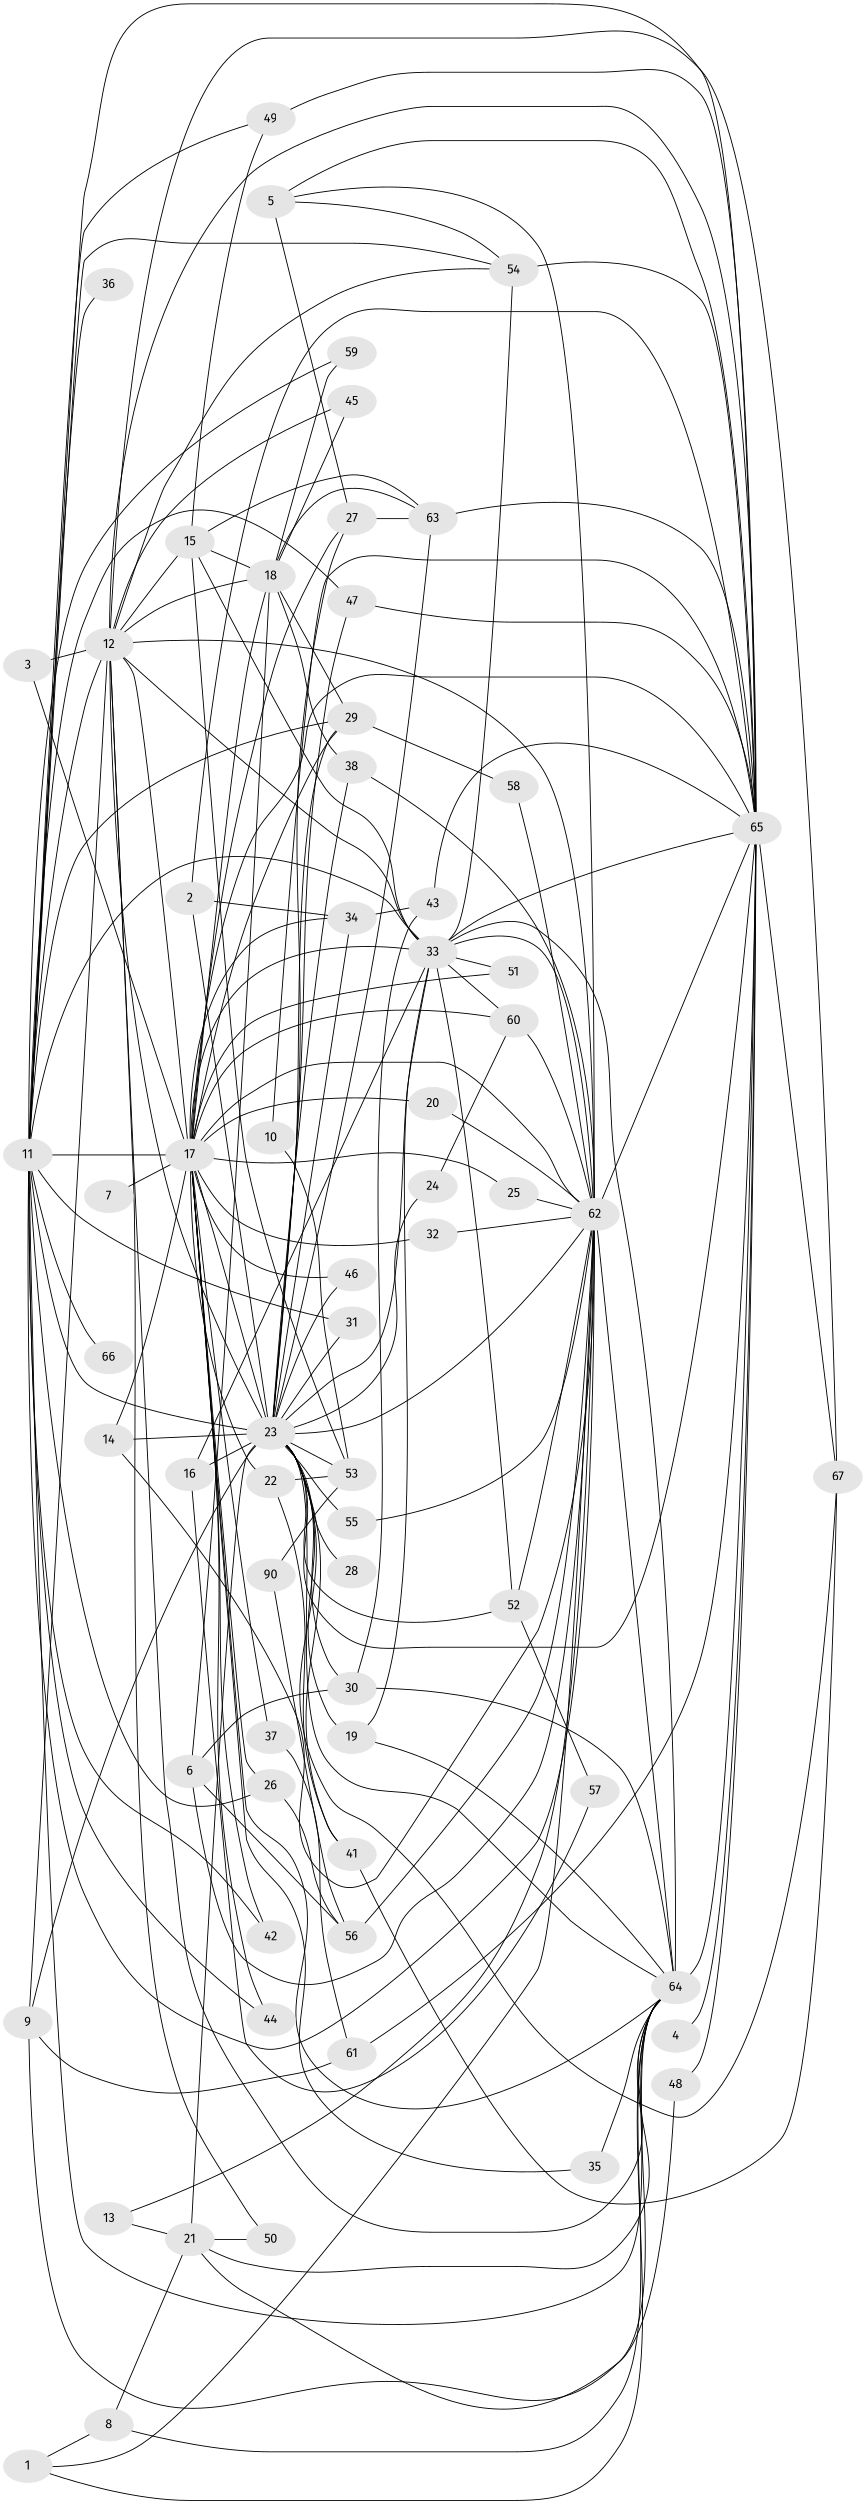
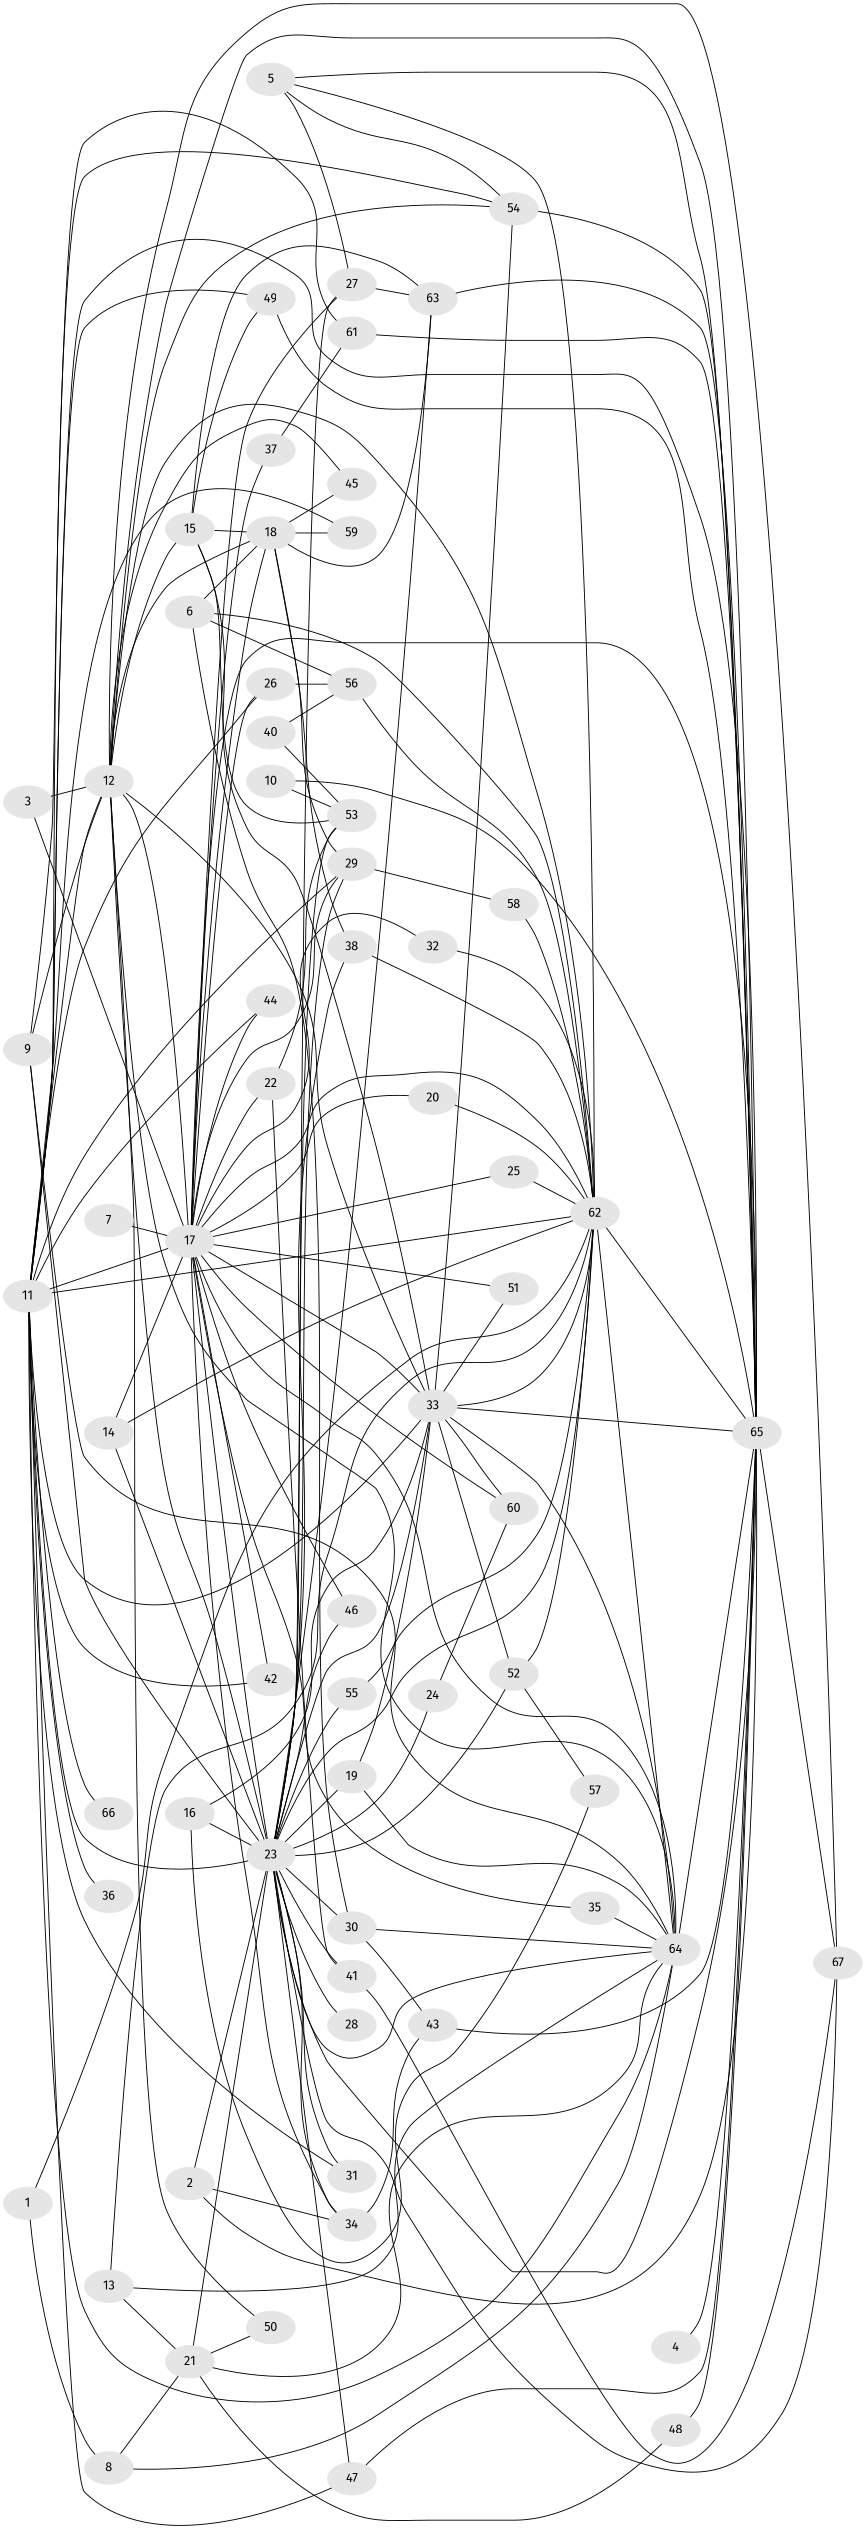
(566, 1114) -> none
(271, 1575) -> (271, 733)
(569, 2492) -> (403, 2139)
